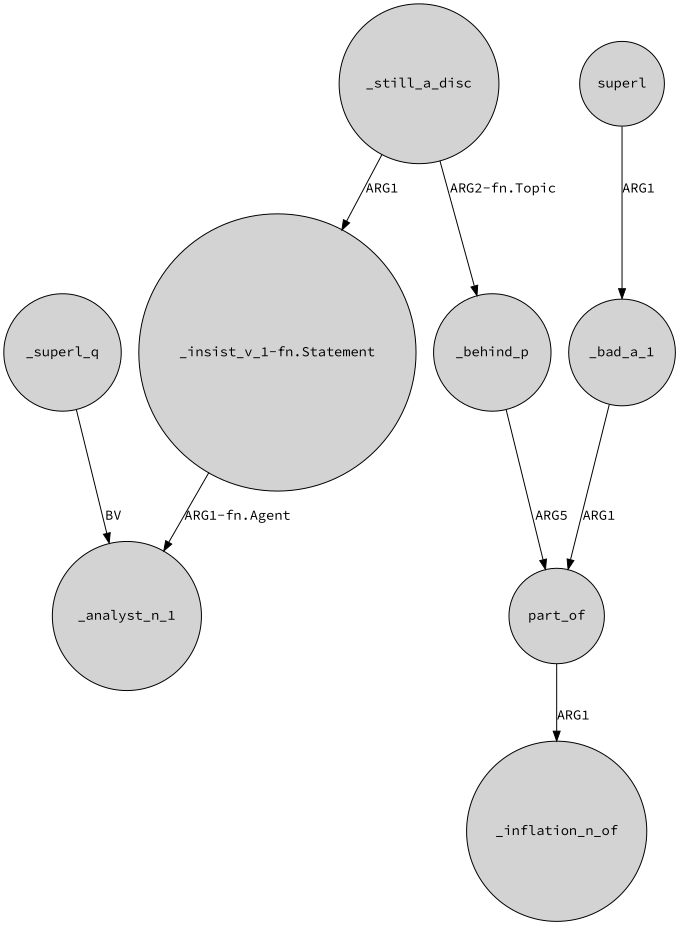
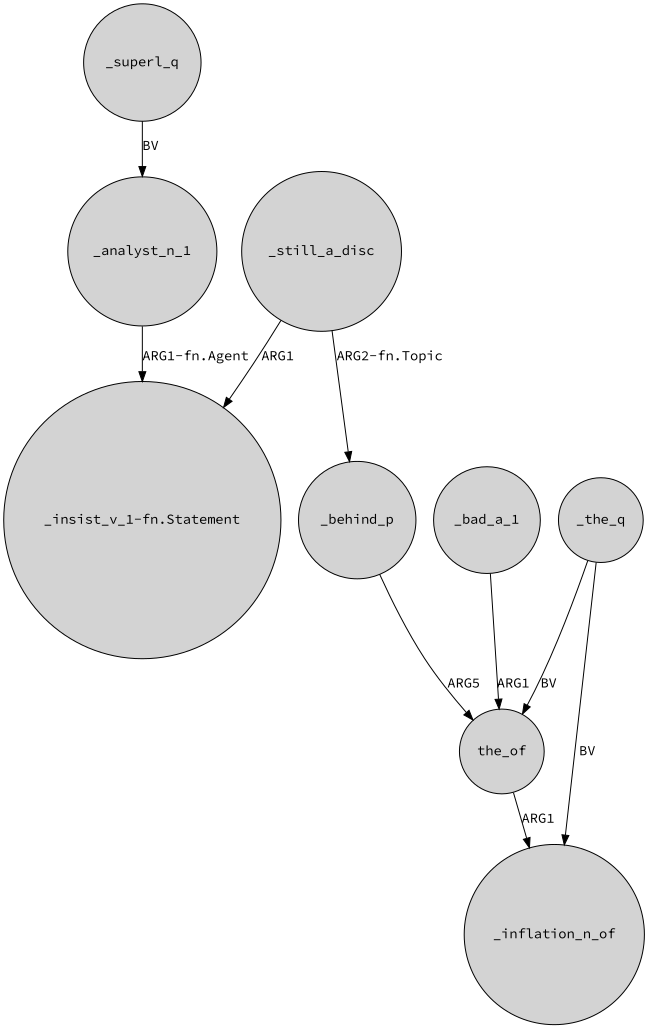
(622, 84) -> none
(189, 507) -> (142, 349)
none -> (601, 520)
(557, 616) -> (502, 751)
